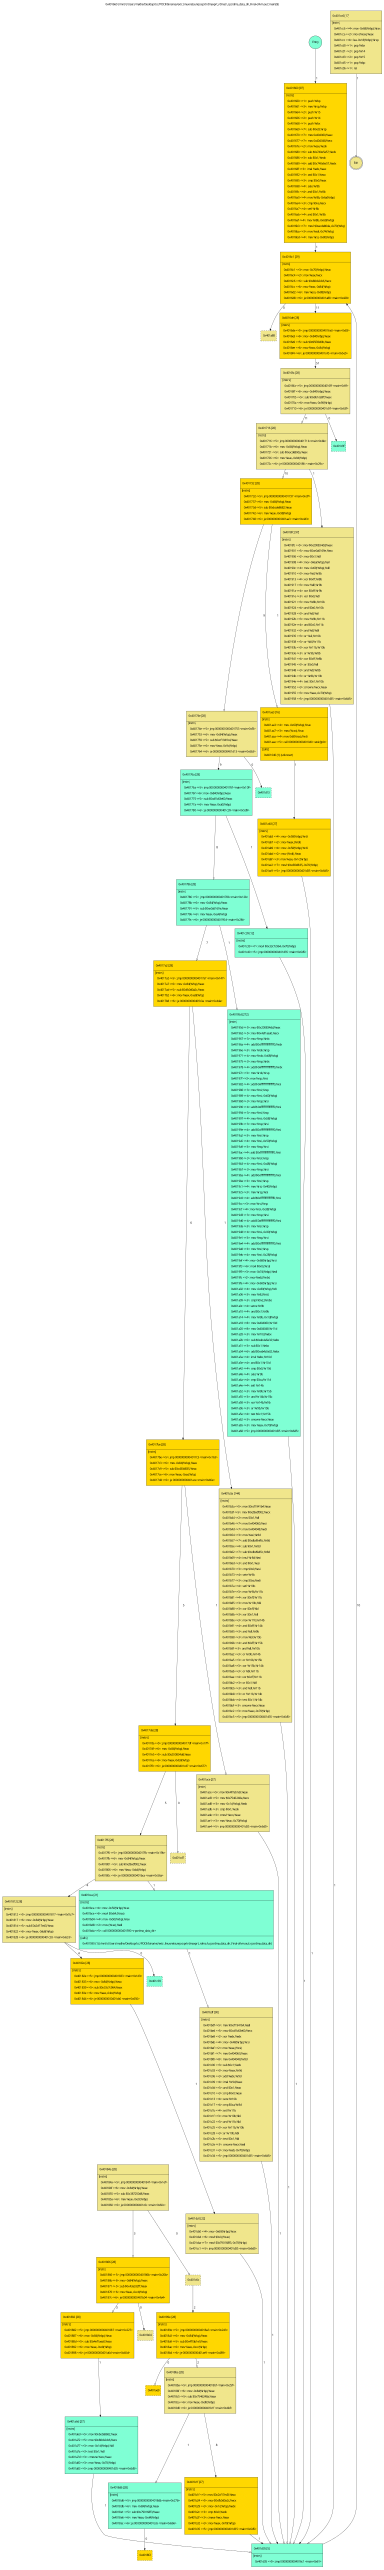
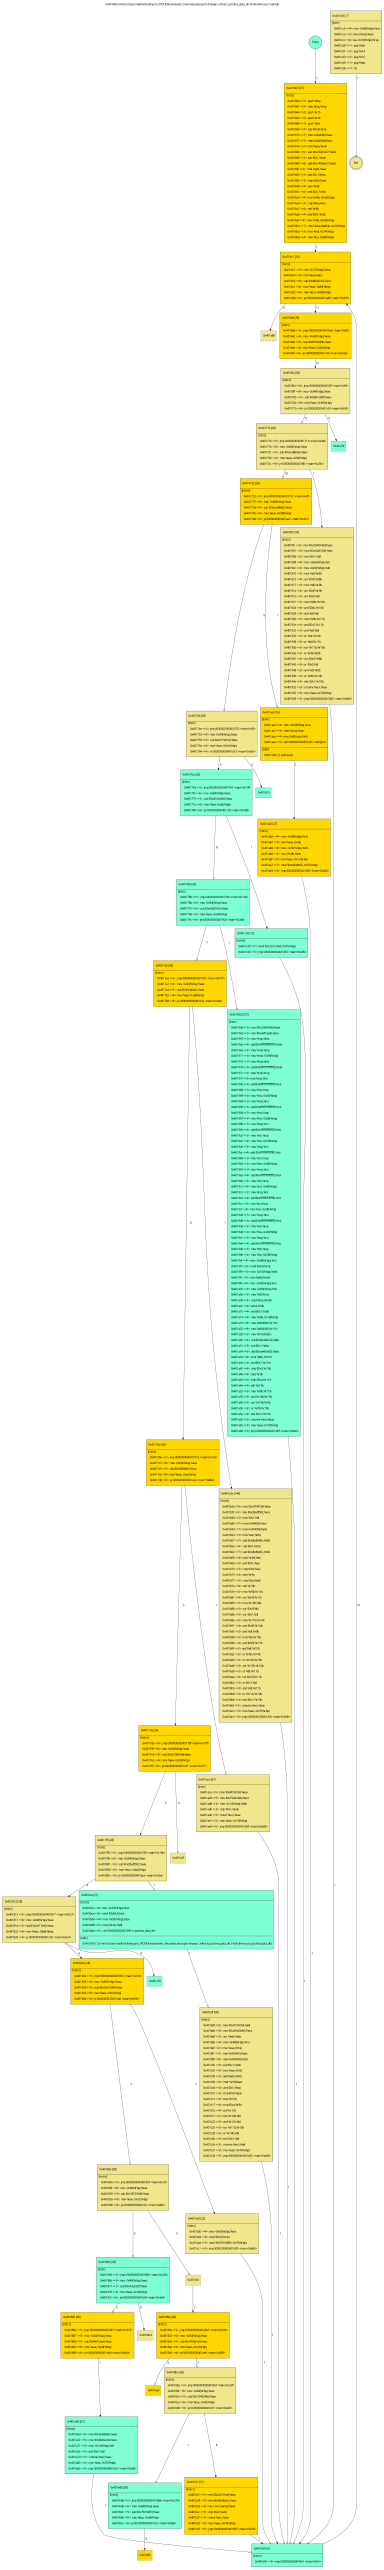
none -> (120, 2084)
(133, 2280) -> (133, 2280)
